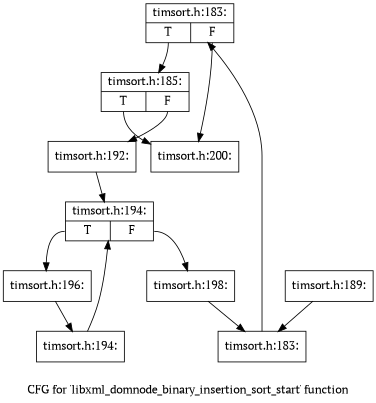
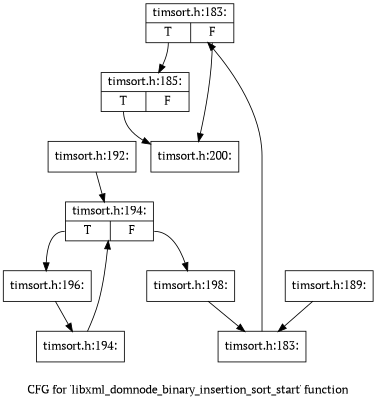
(154, 128) -> none
